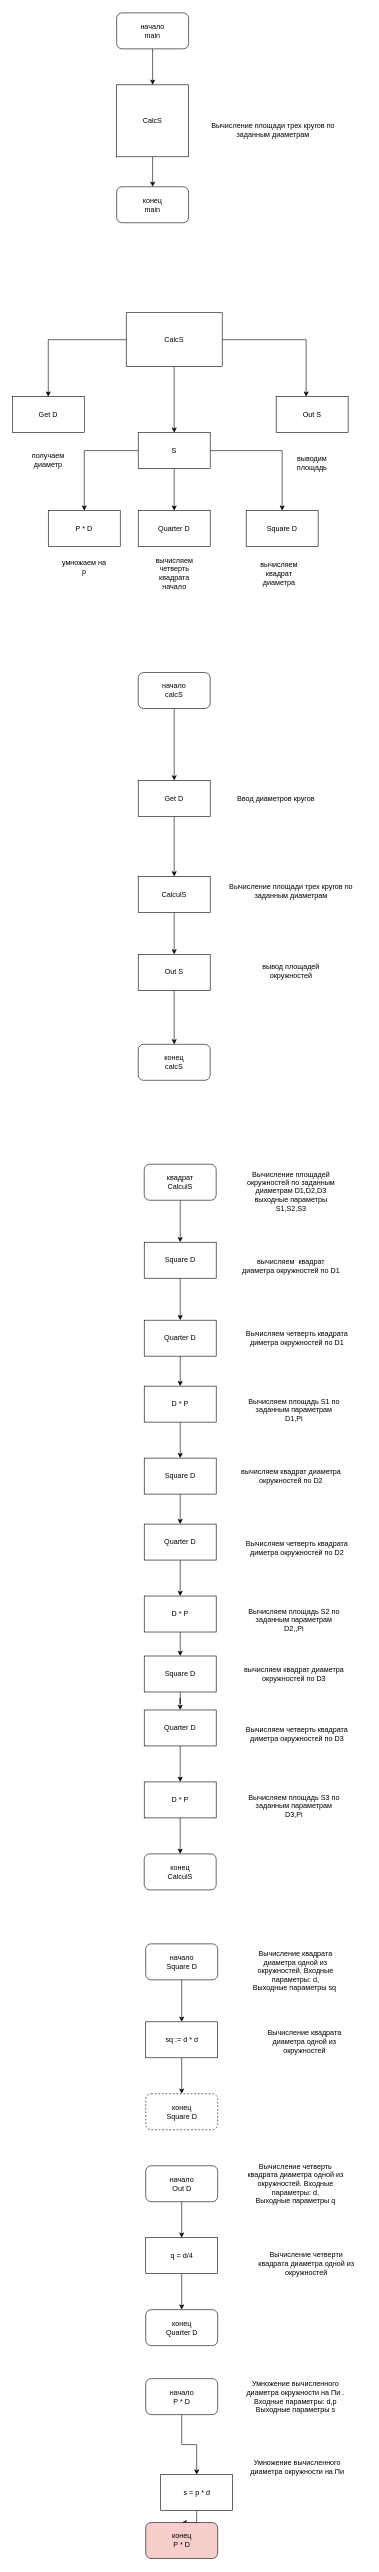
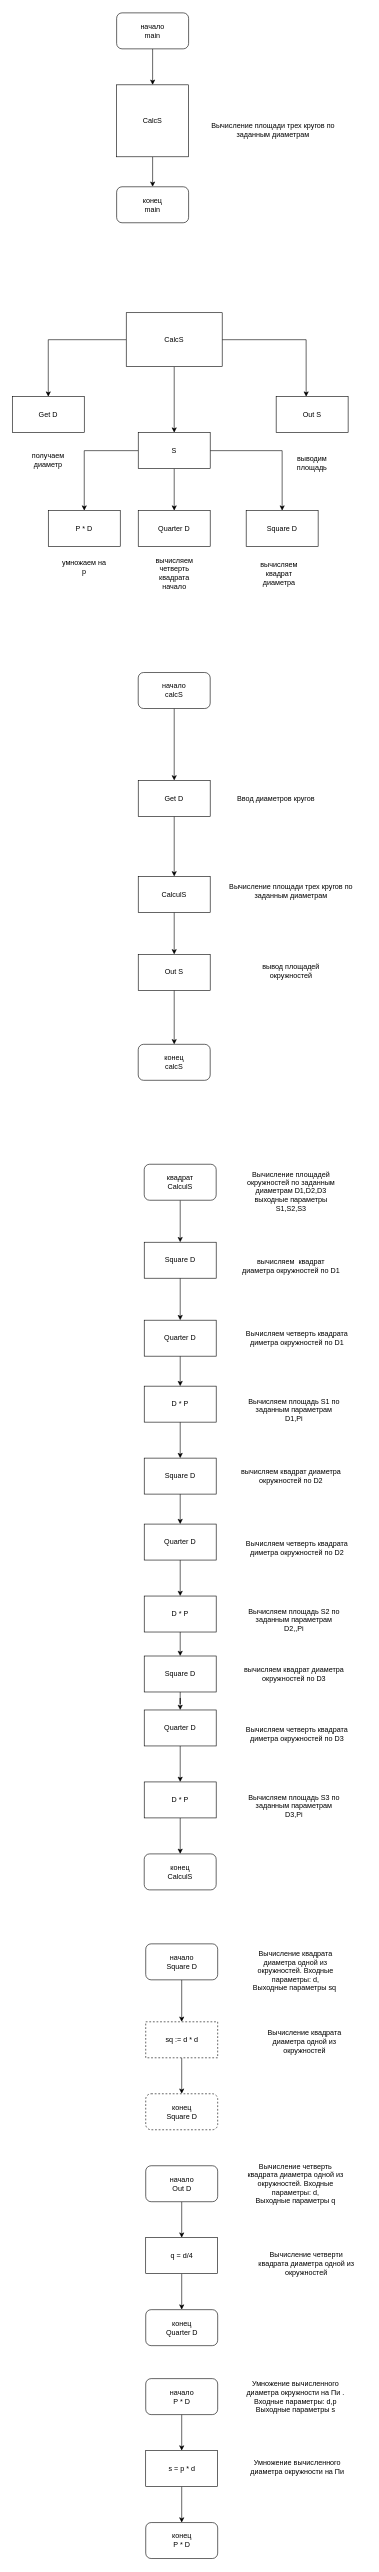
(182, 2040) -> (182, 2040)
(197, 2493) -> (182, 2469)
(182, 2541) -> (182, 2541)
